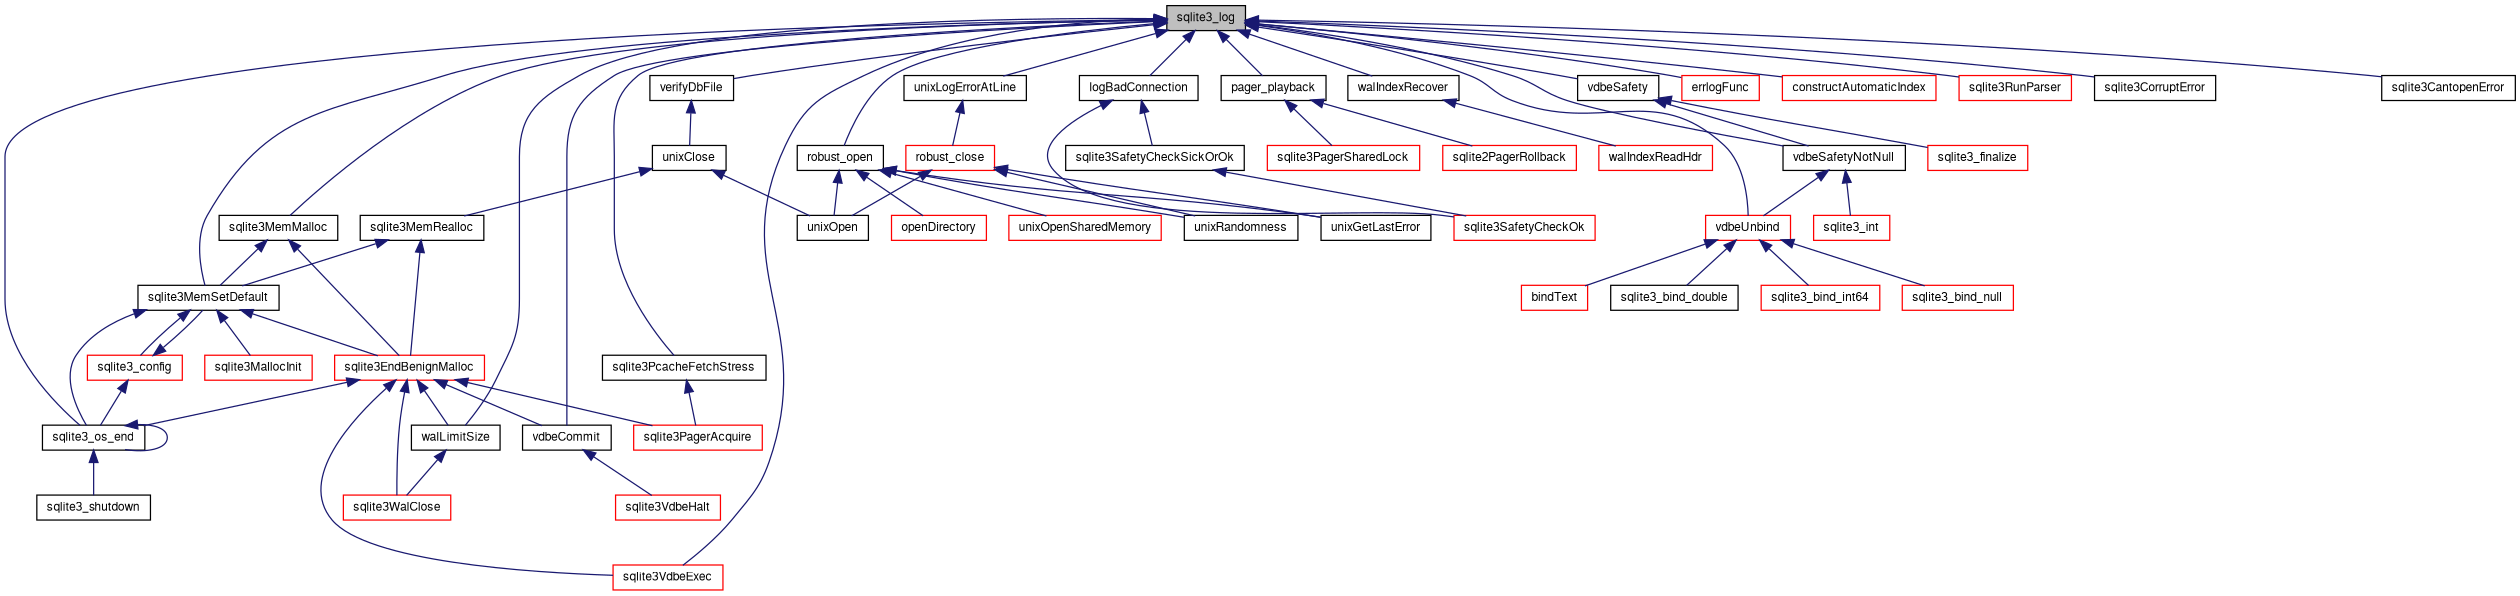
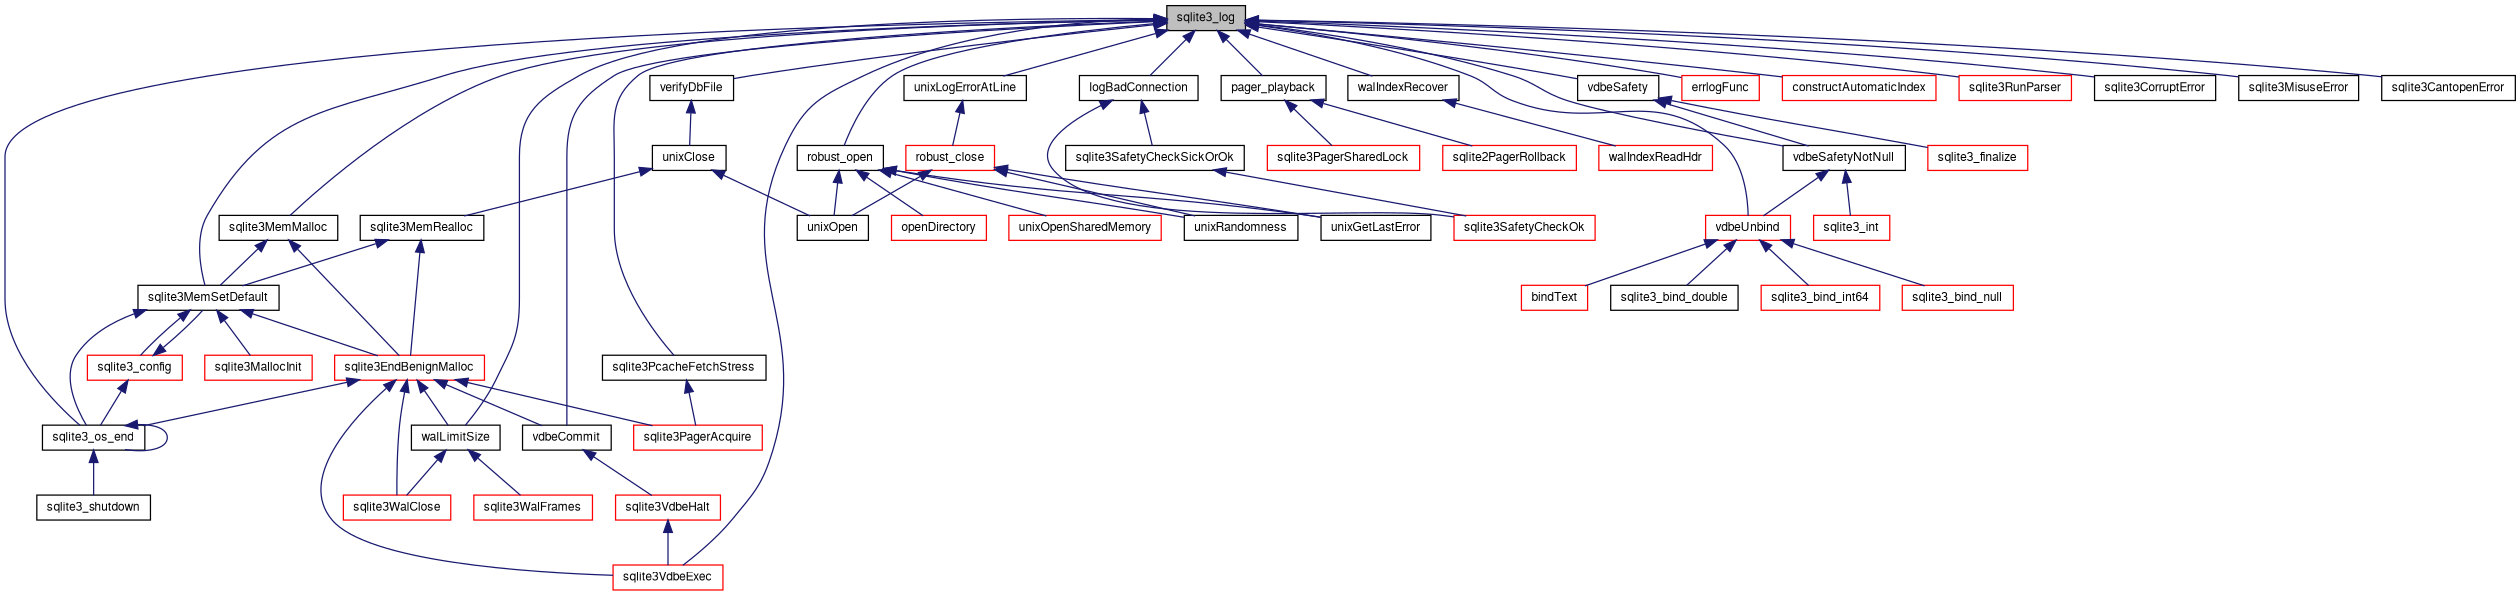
none -> (2299, 88)
none -> (533, 508)
none -> (668, 549)
